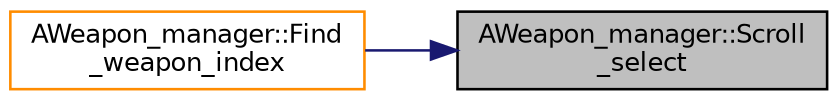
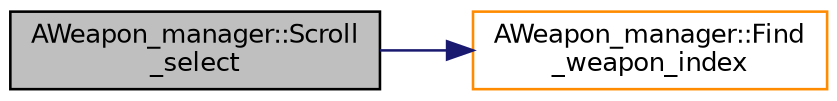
(398, 50) -> (413, 50)
